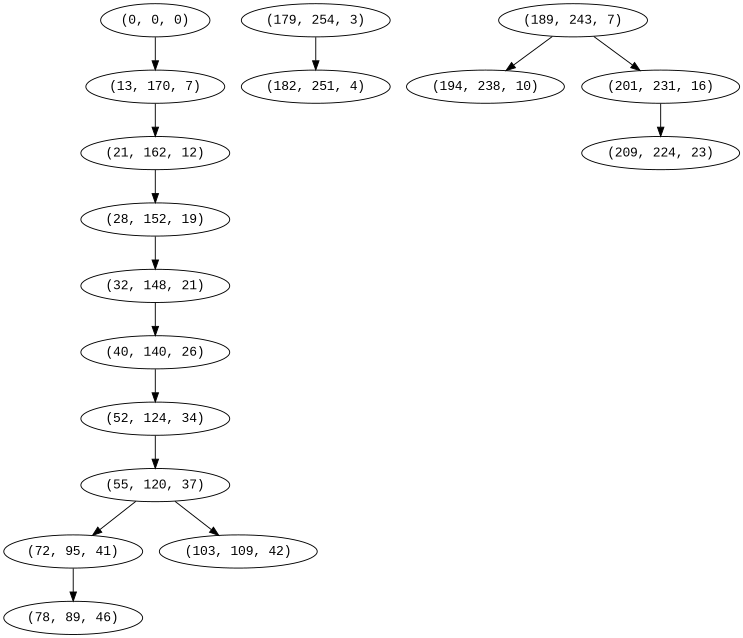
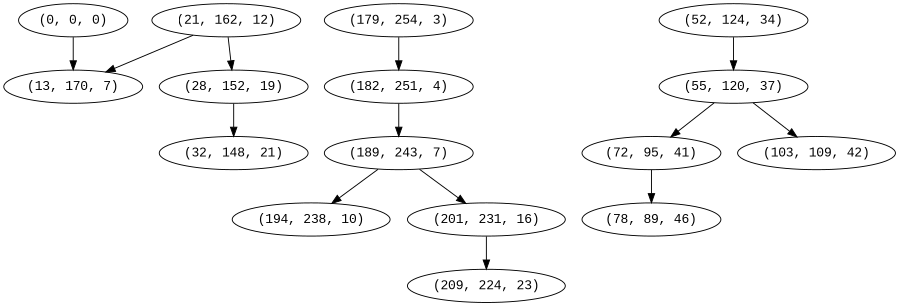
(155, 115) -> (154, 52)
none -> (399, 115)
(155, 352) -> none
